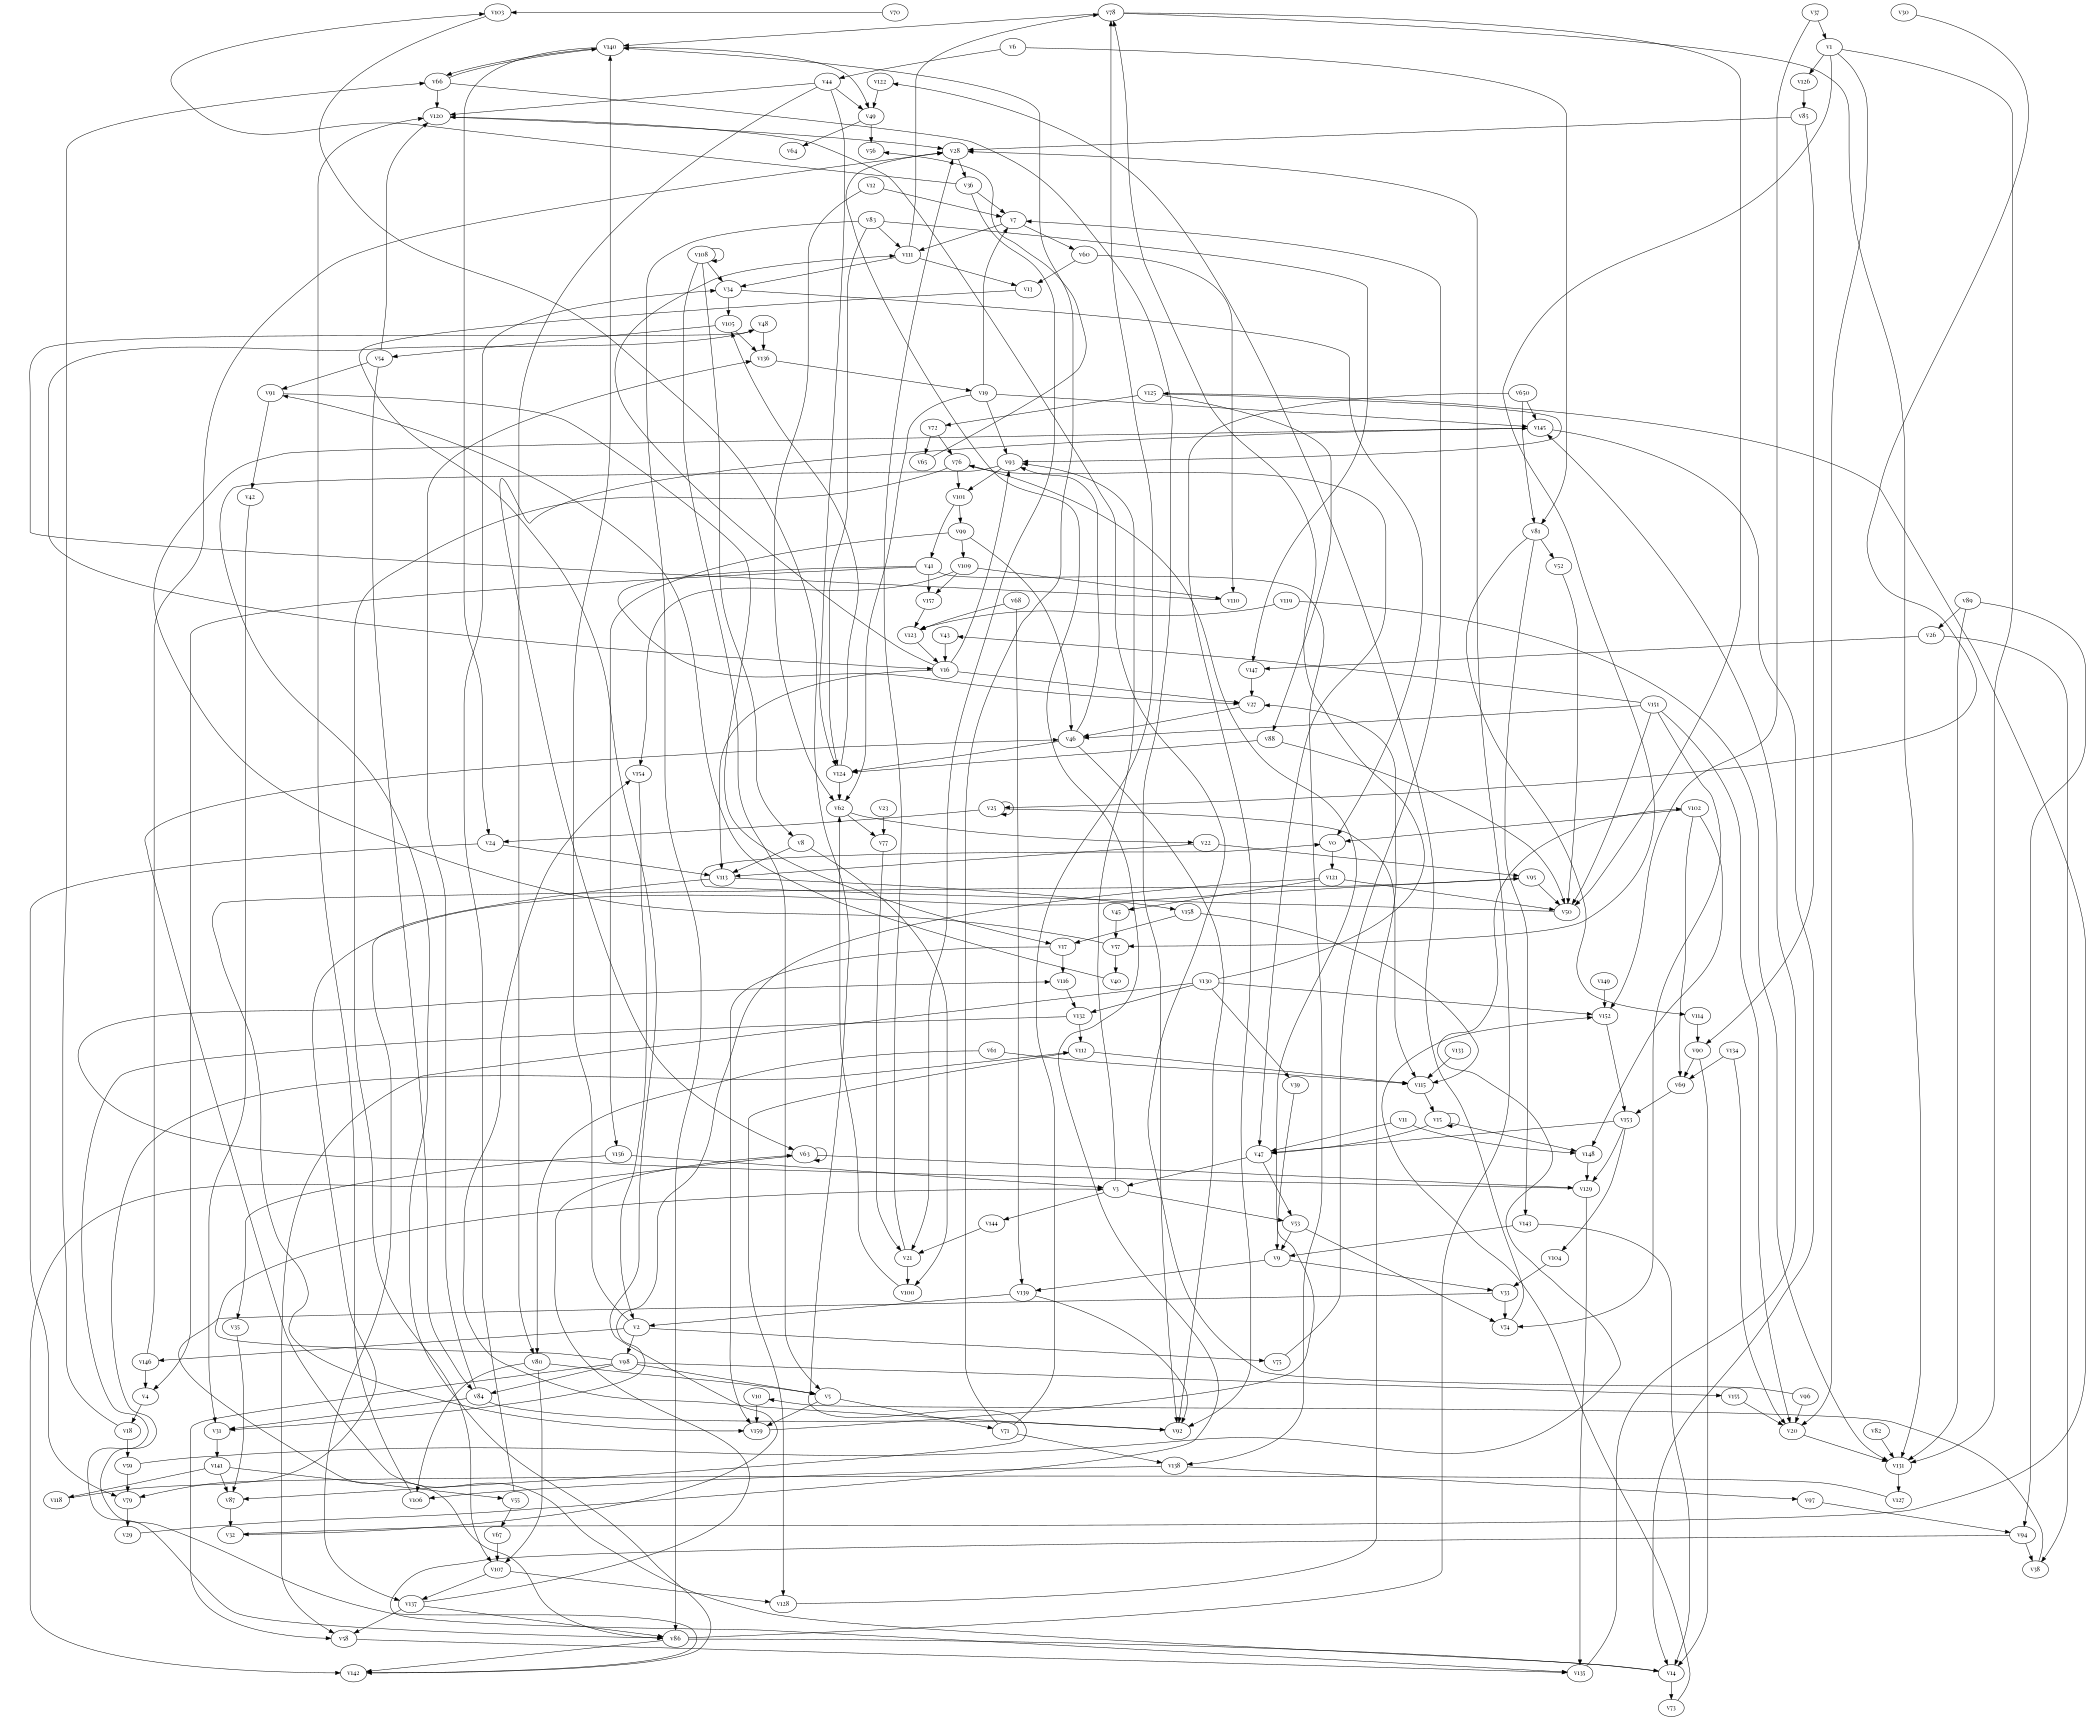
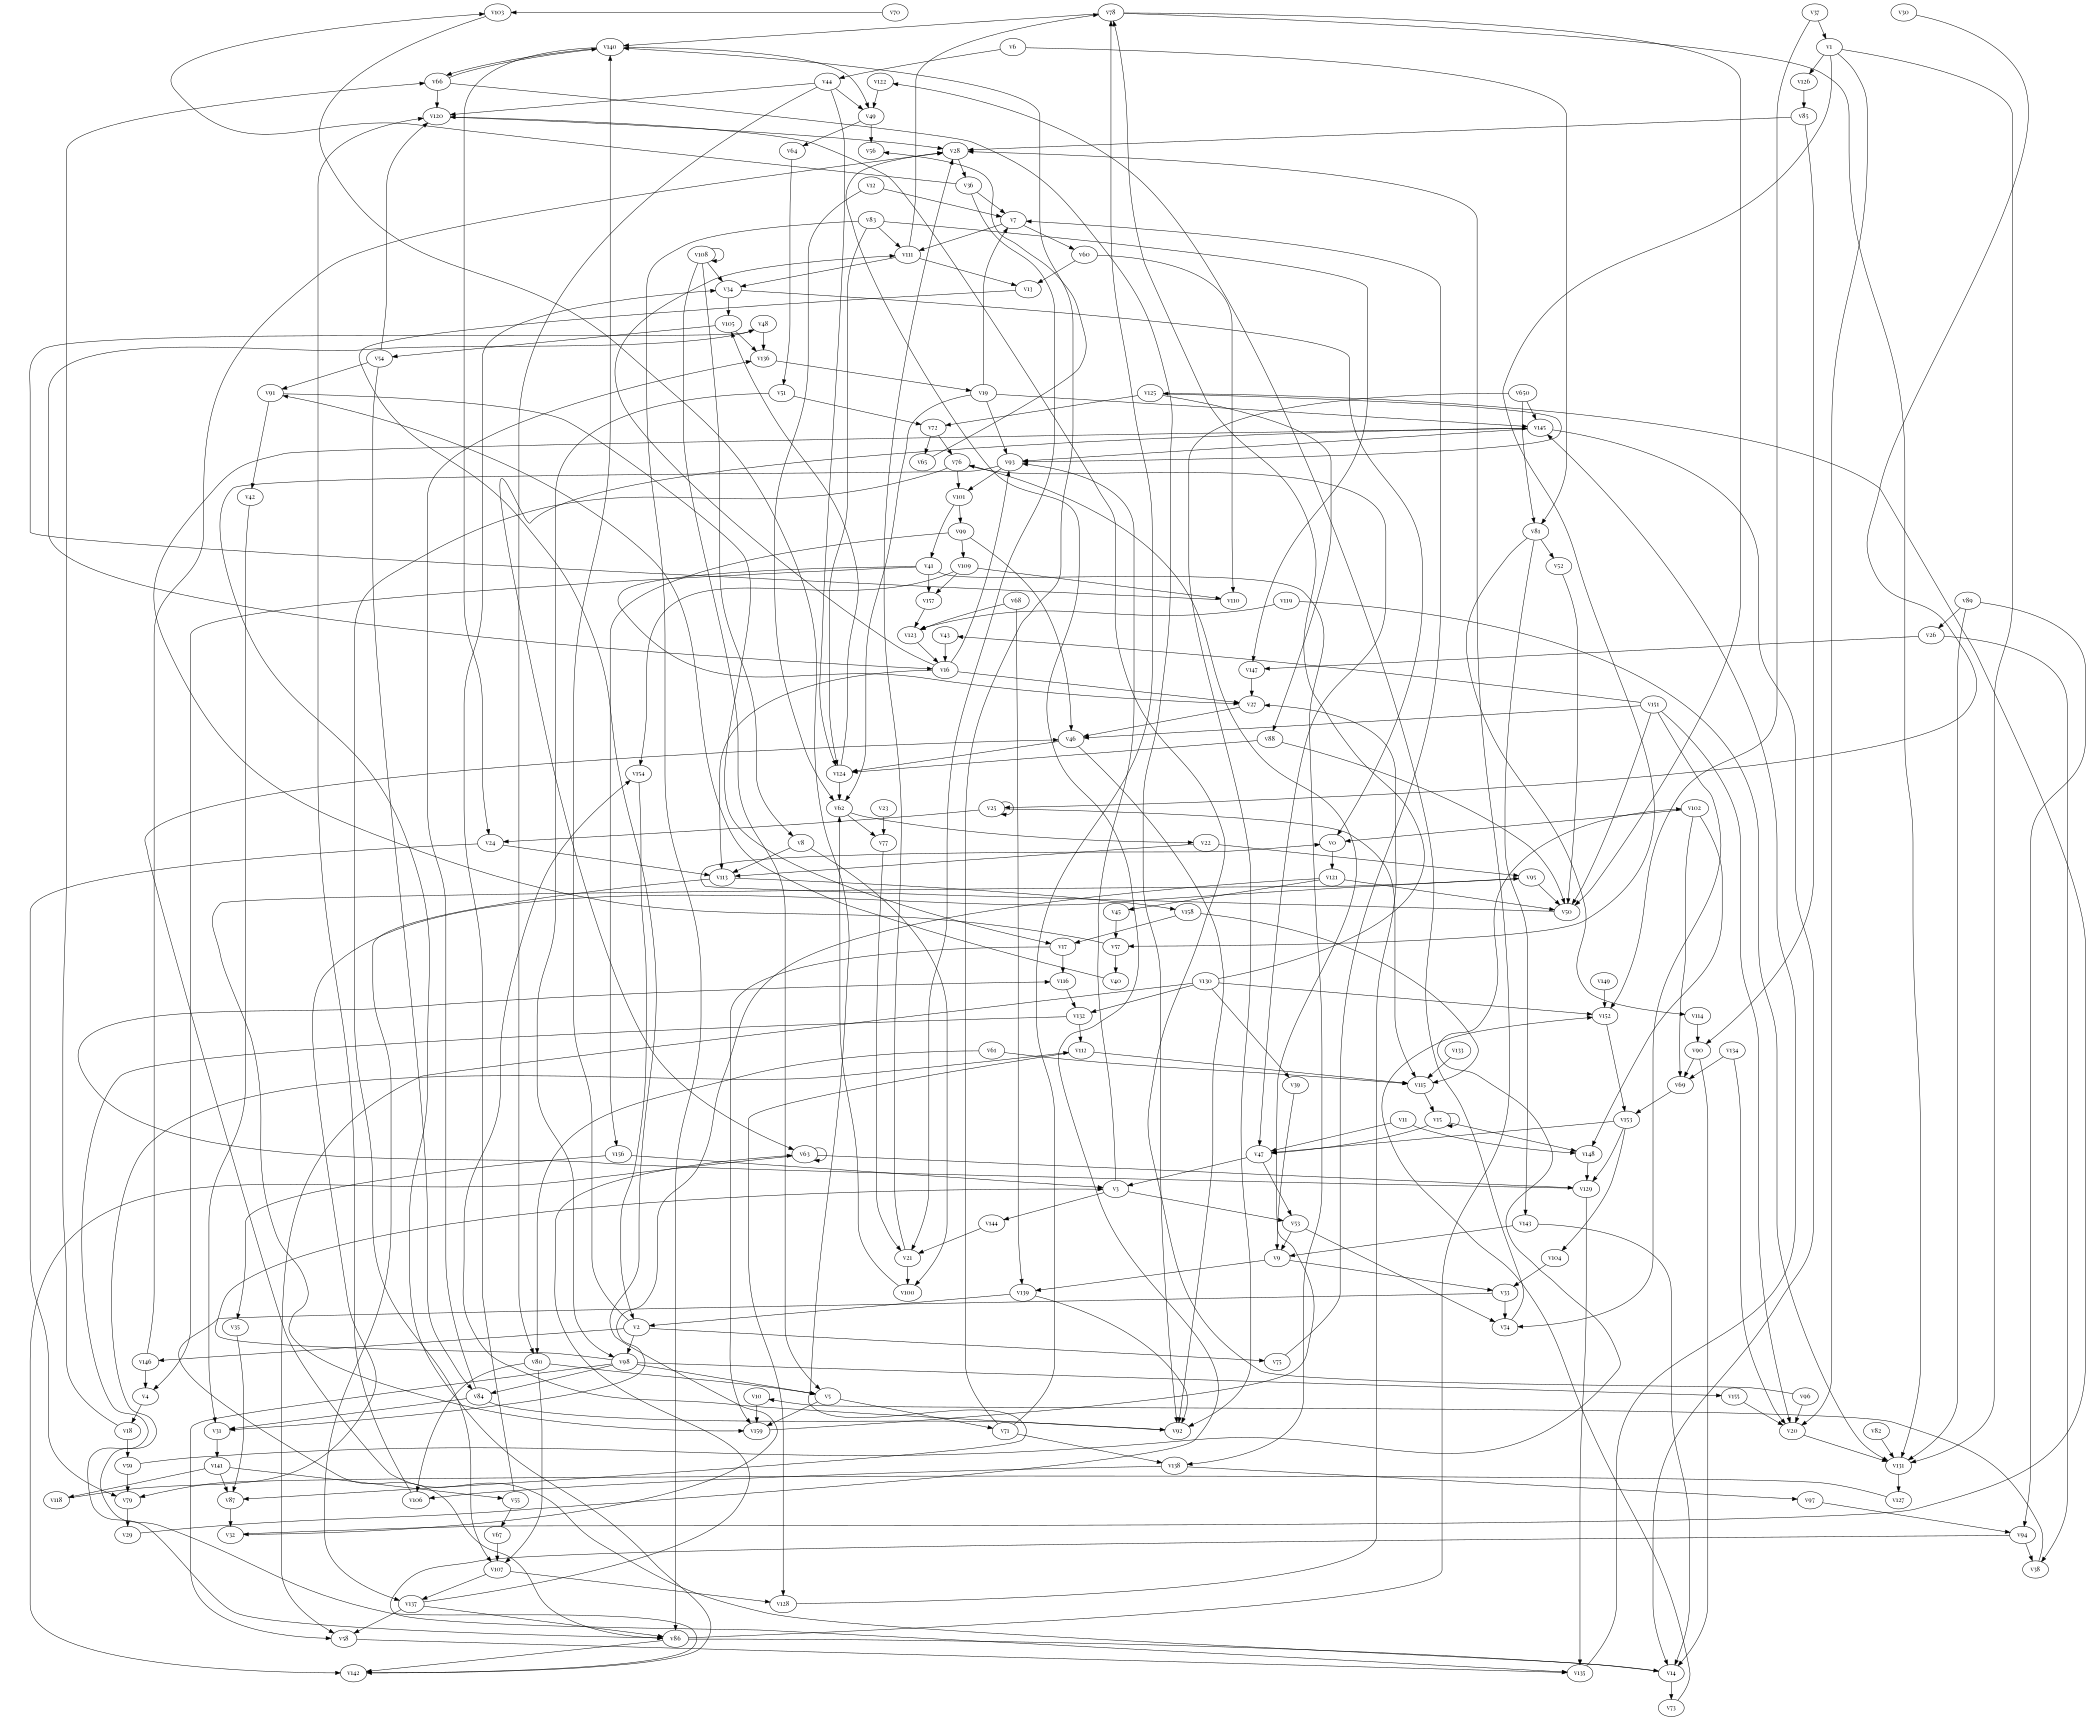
none -> (782, 393)
(1098, 570) -> (1277, 445)
